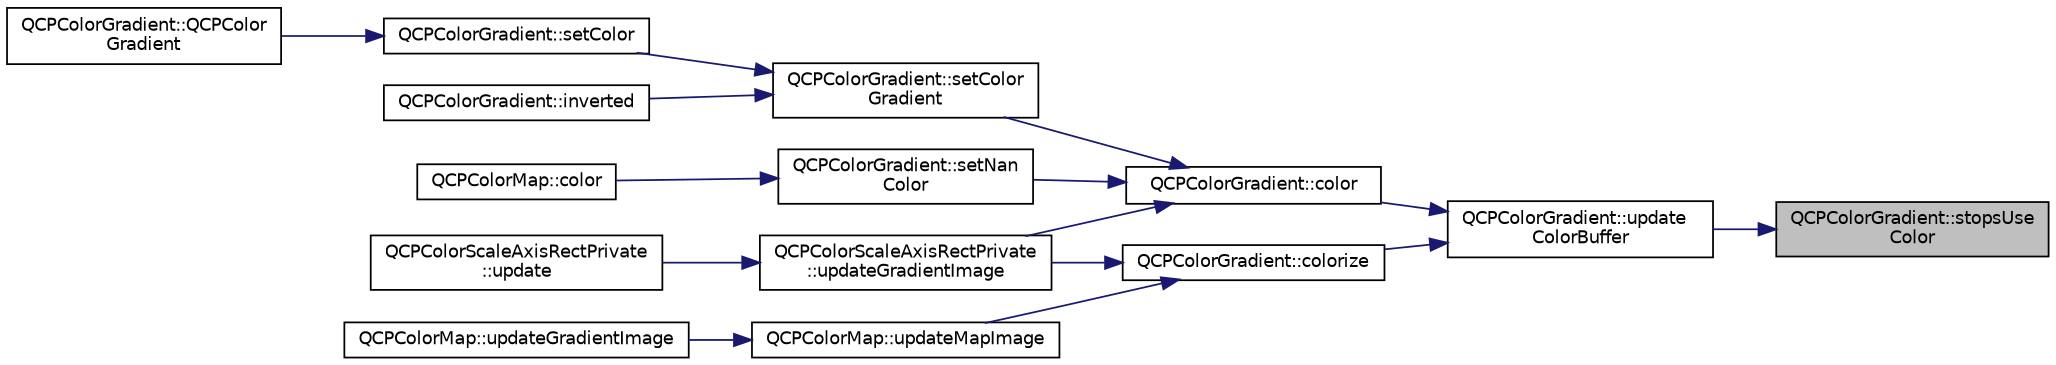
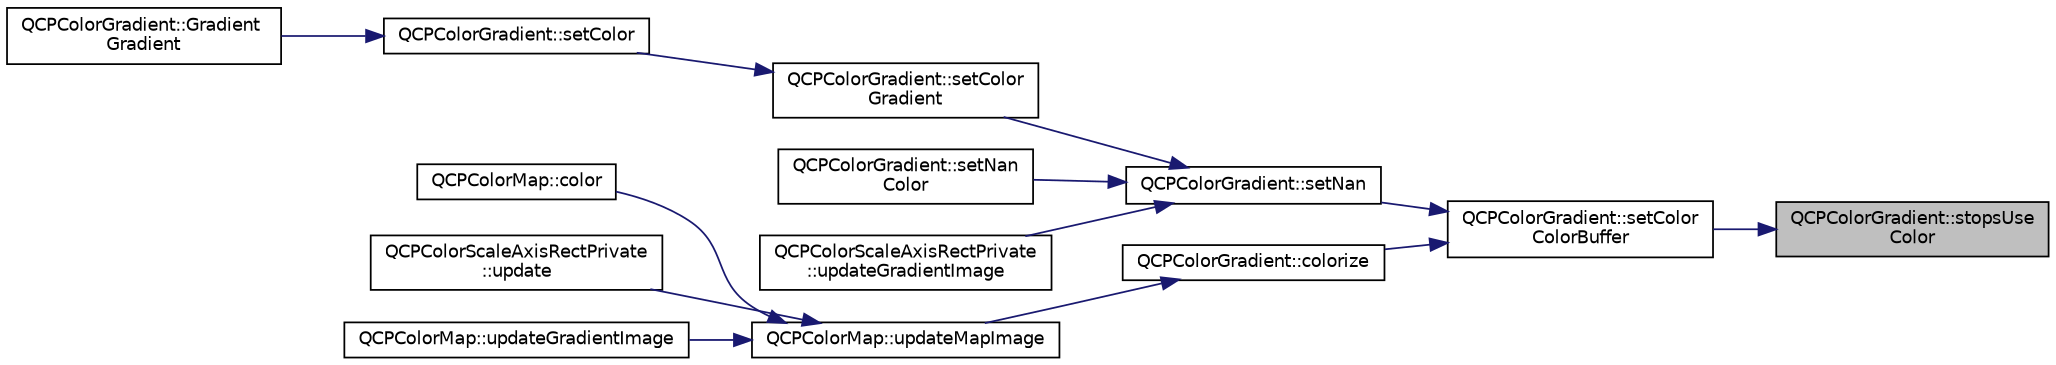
(144, 36) -> (144, 36)
(517, 103) -> none
(688, 180) -> (707, 238)
(1254, 185) -> (1254, 185)
(1580, 229) -> (1580, 229)
(702, 263) -> (727, 304)
(1078, 263) -> none
